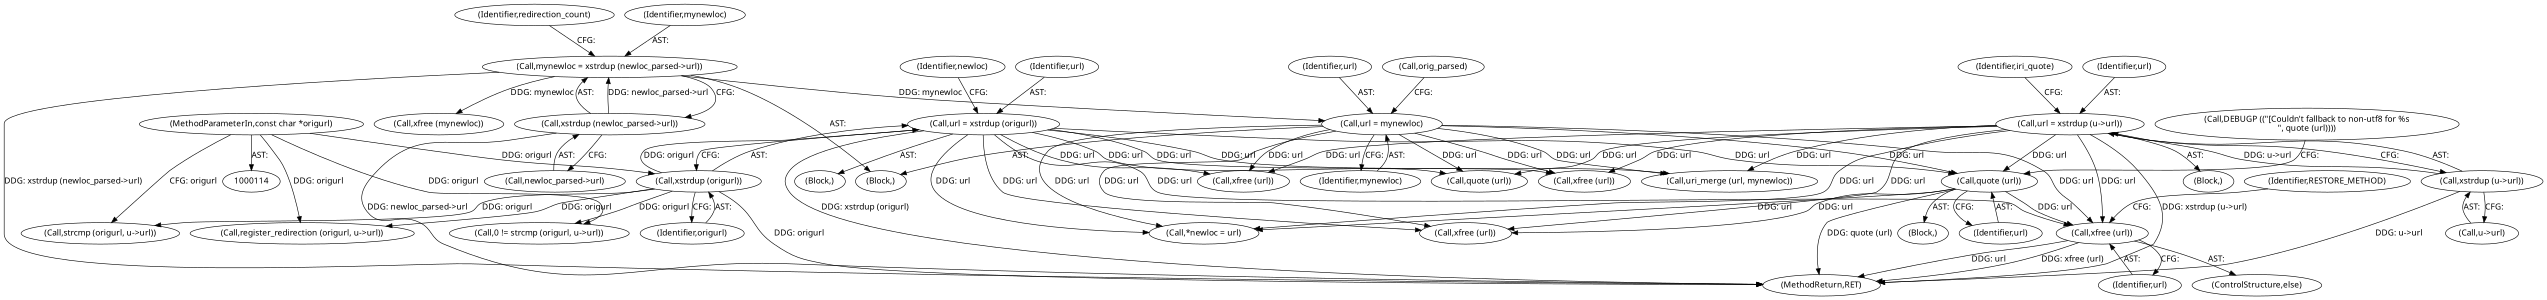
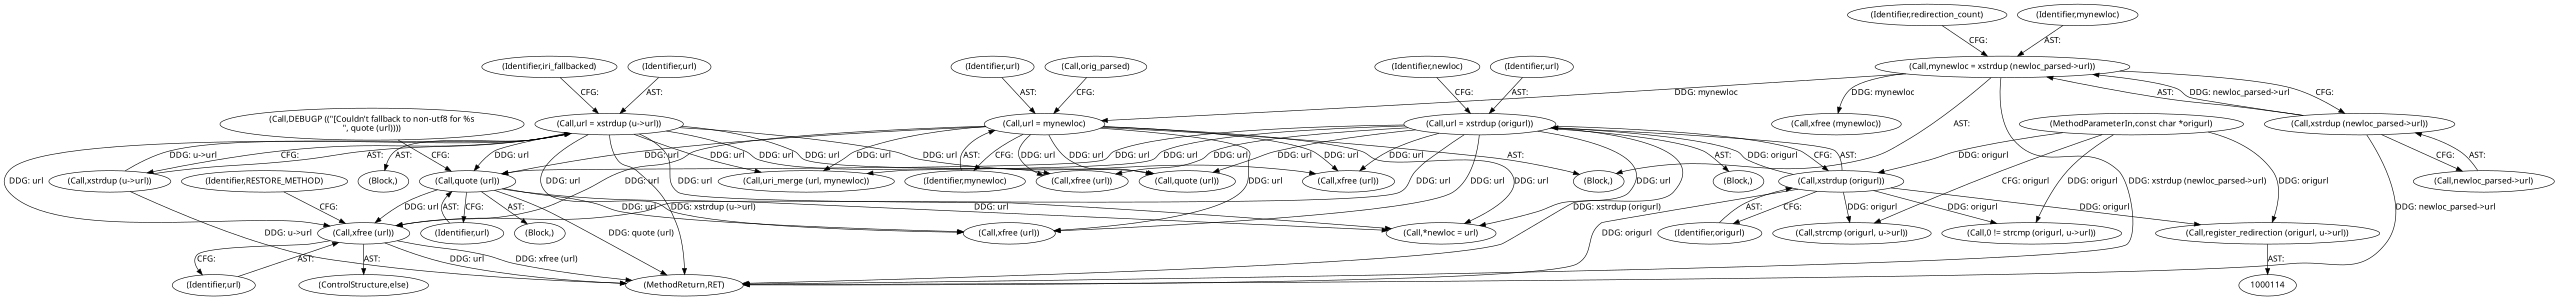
(2015, 67) -> (549, 67)
(251, 150) -> (2268, 256)
(2482, 233) -> none
